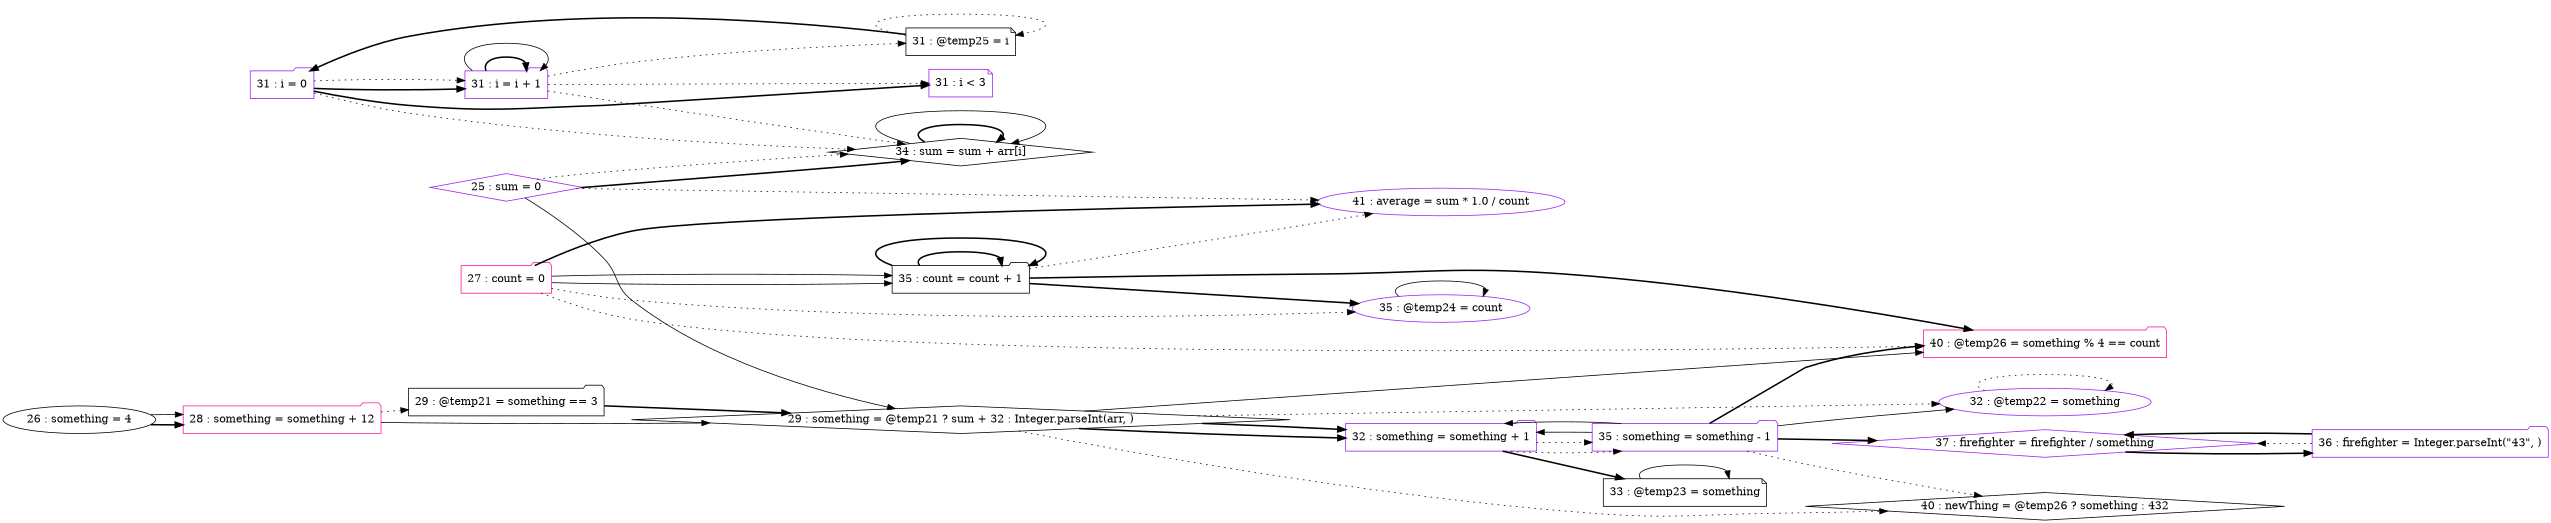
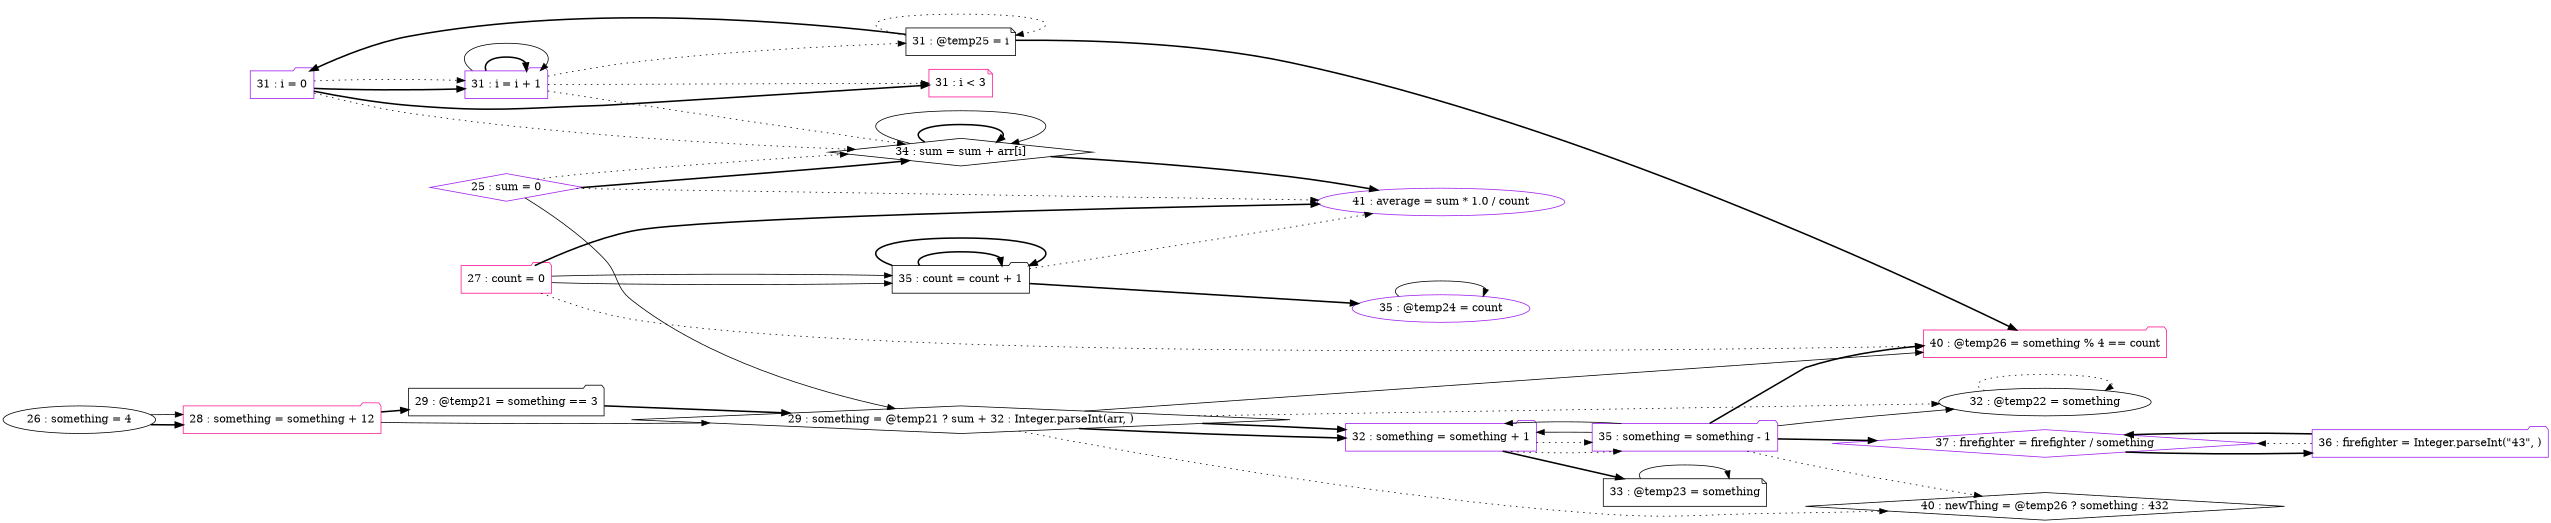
(961, 83) -> (961, 83)
none -> (1211, 168)
(1499, 271) -> (1527, 129)
(949, 315) -> none
(2045, 402) -> (2045, 402)
(391, 411) -> (391, 411)
